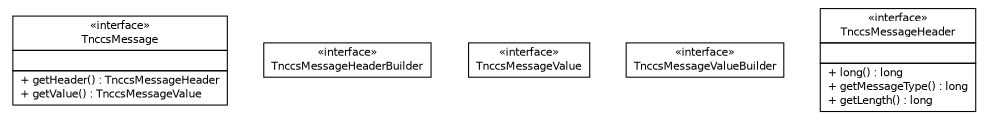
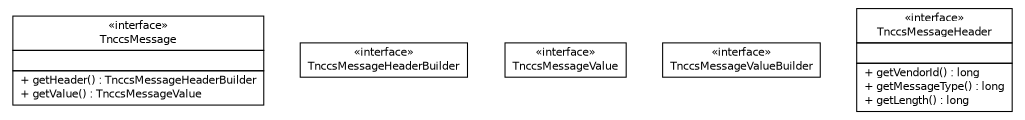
(865, 73) -> (922, 73)
(120, 80) -> (138, 80)
